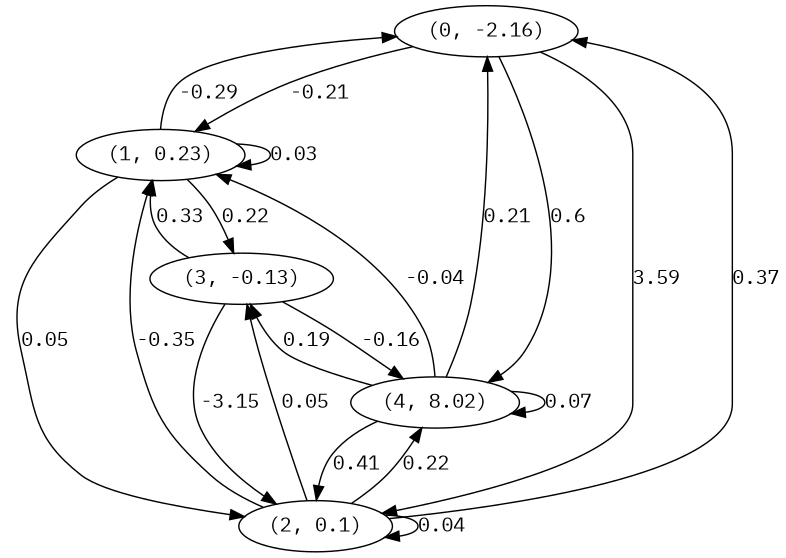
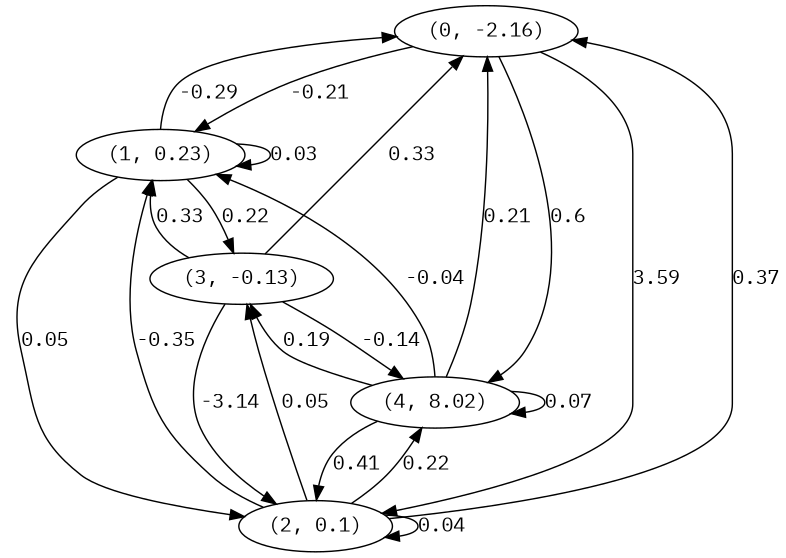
none -> (359, 160)
(391, 341) -> (391, 341)
(230, 402) -> (230, 402)
